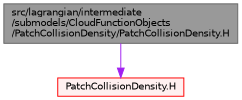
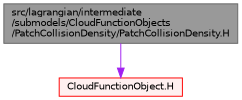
(121, 87) -> (121, 87)
